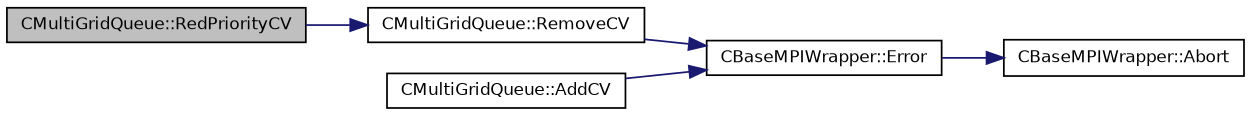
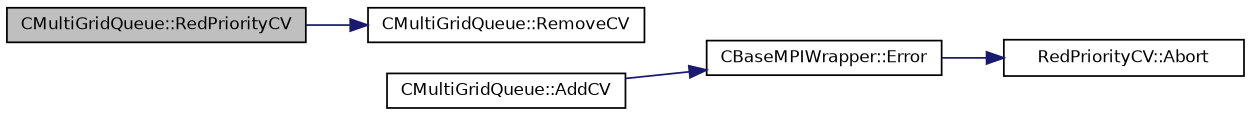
(667, 42) -> none
(1124, 58) -> (1124, 58)
